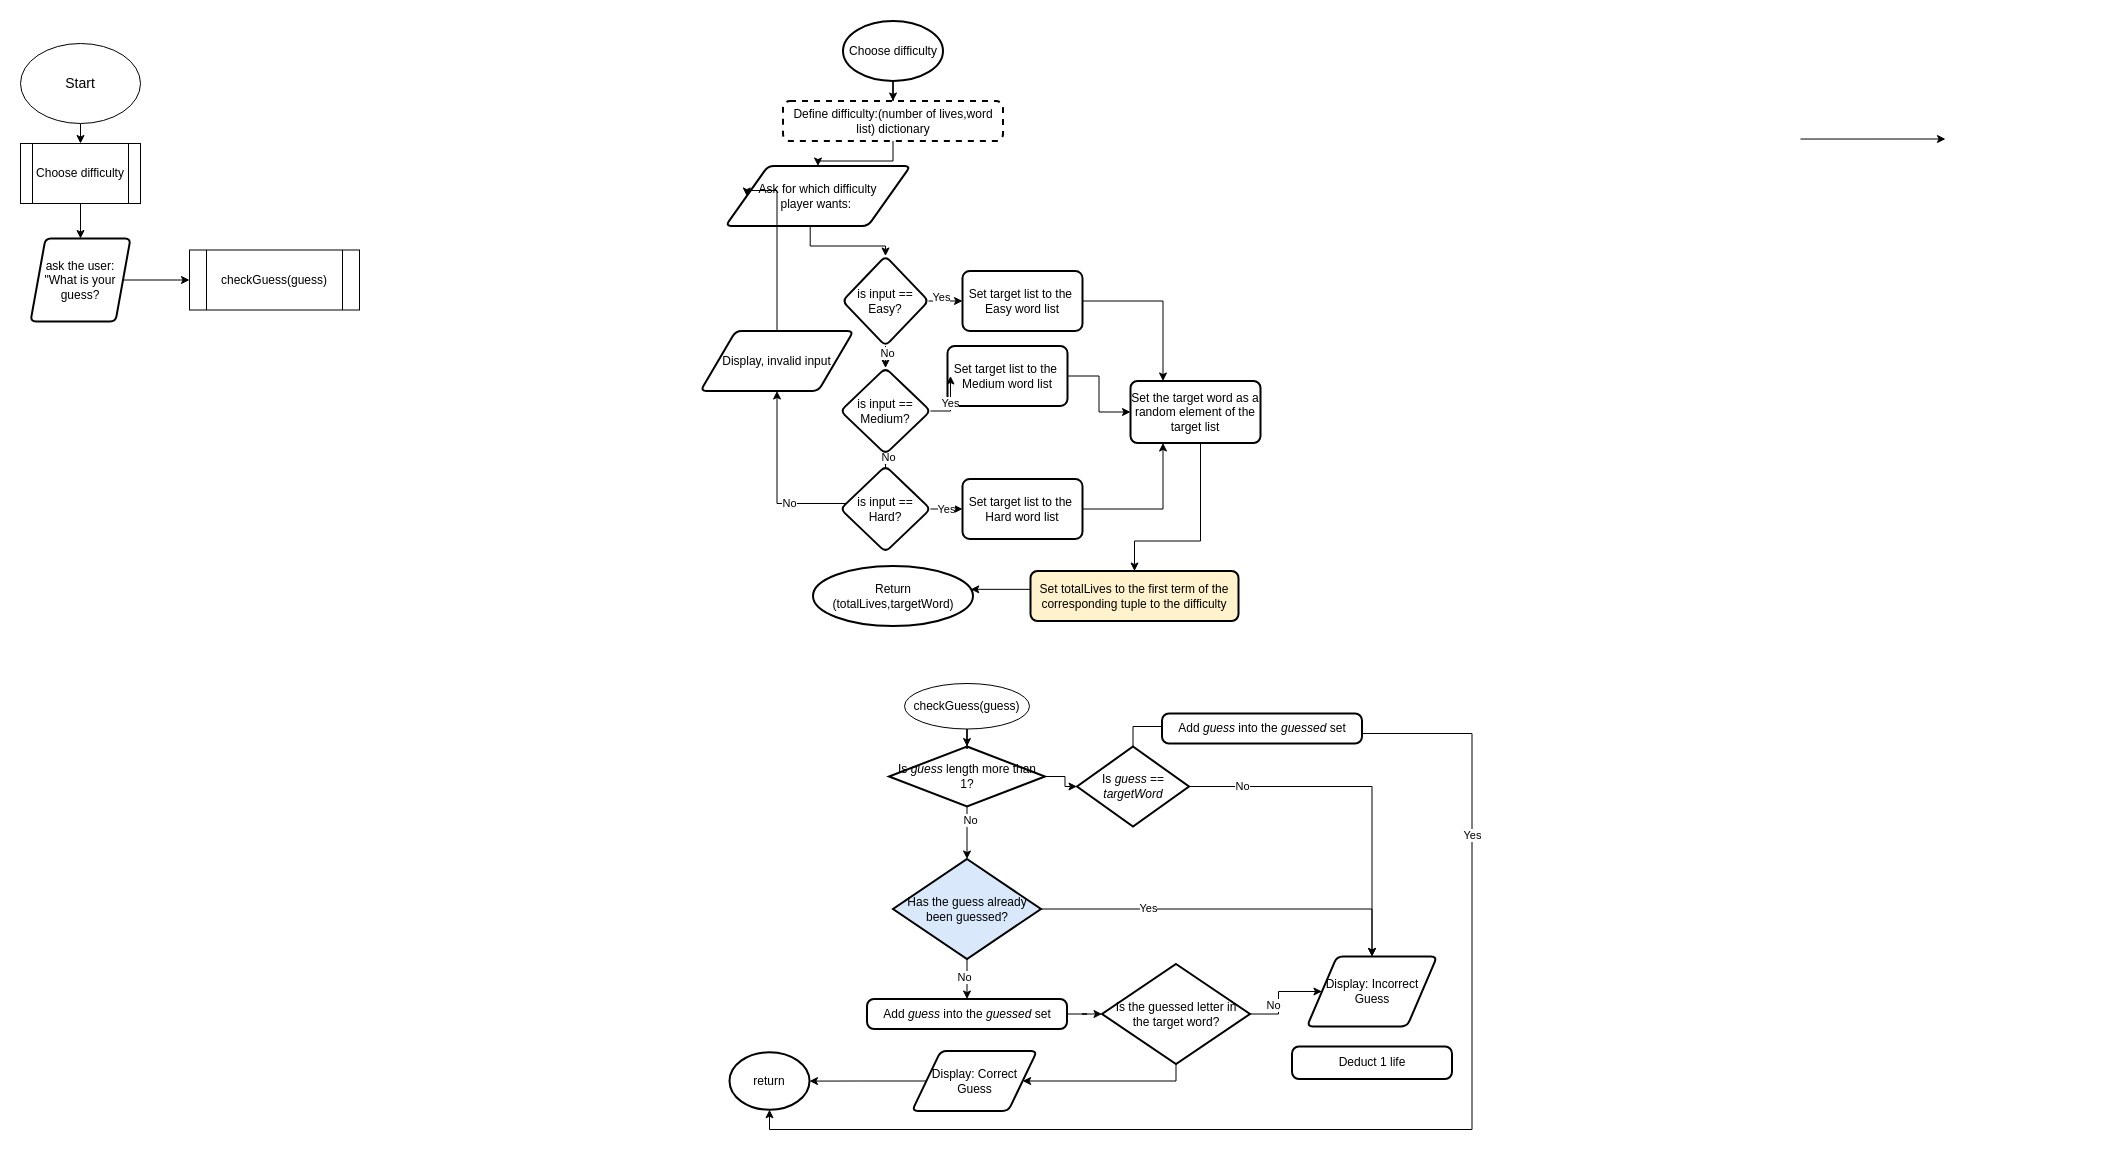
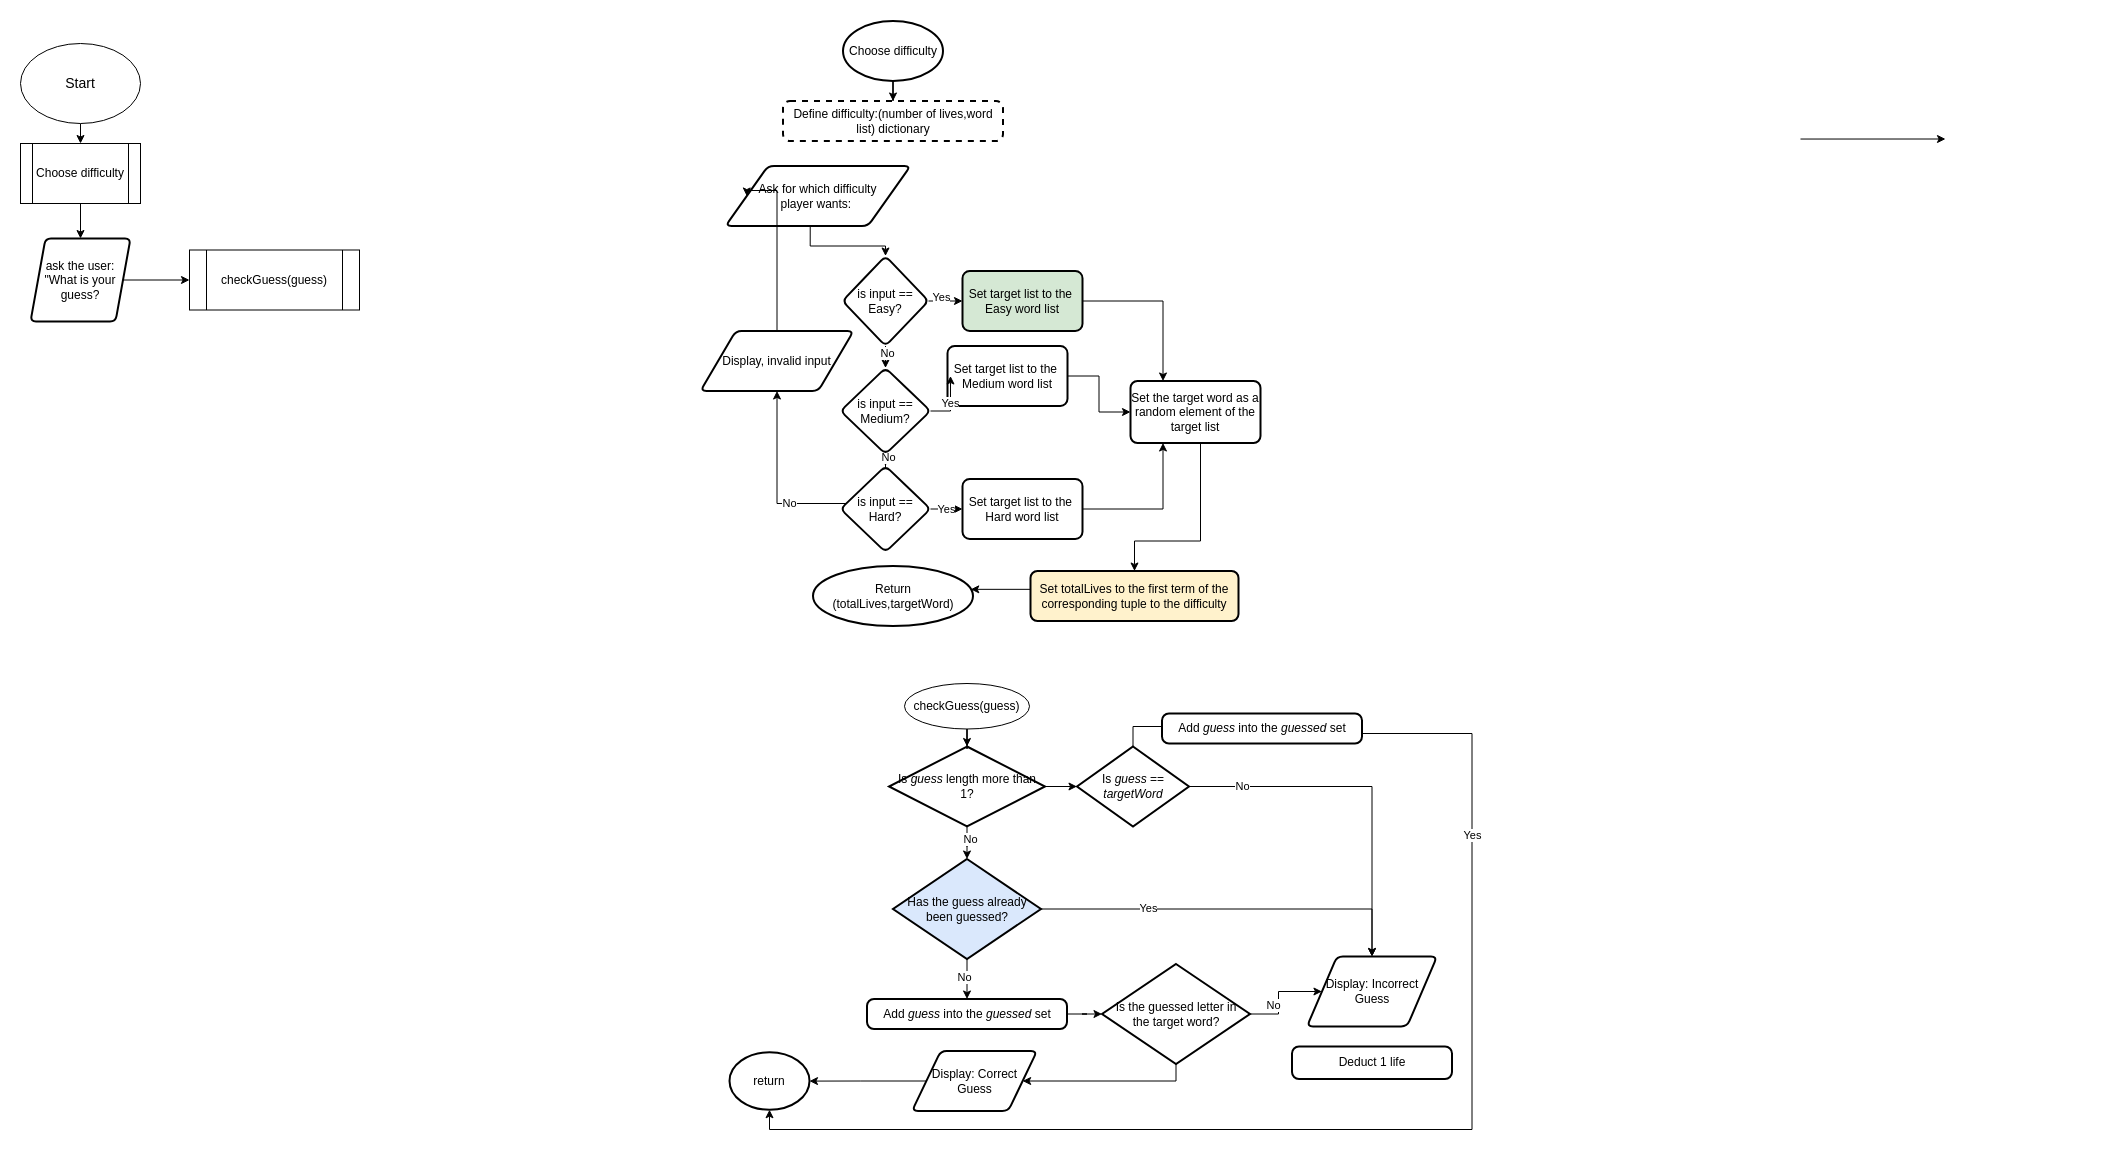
(865, 161) -> none
(1023, 301) -> (1023, 301)
(967, 777) -> (967, 787)
